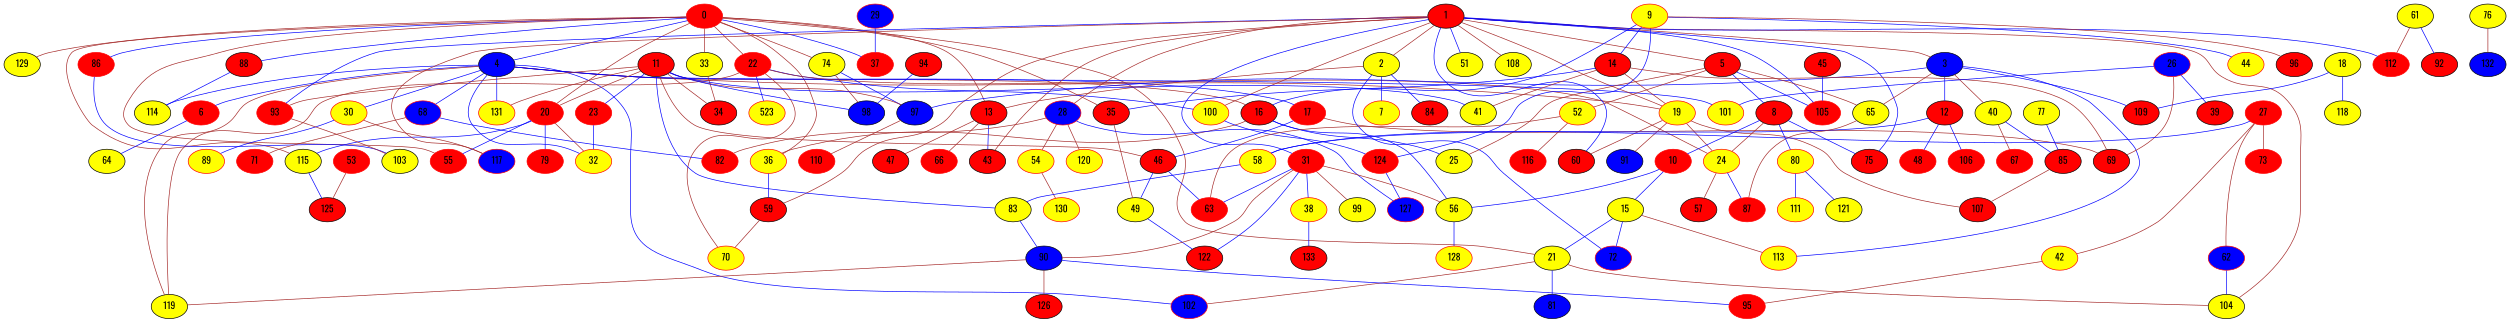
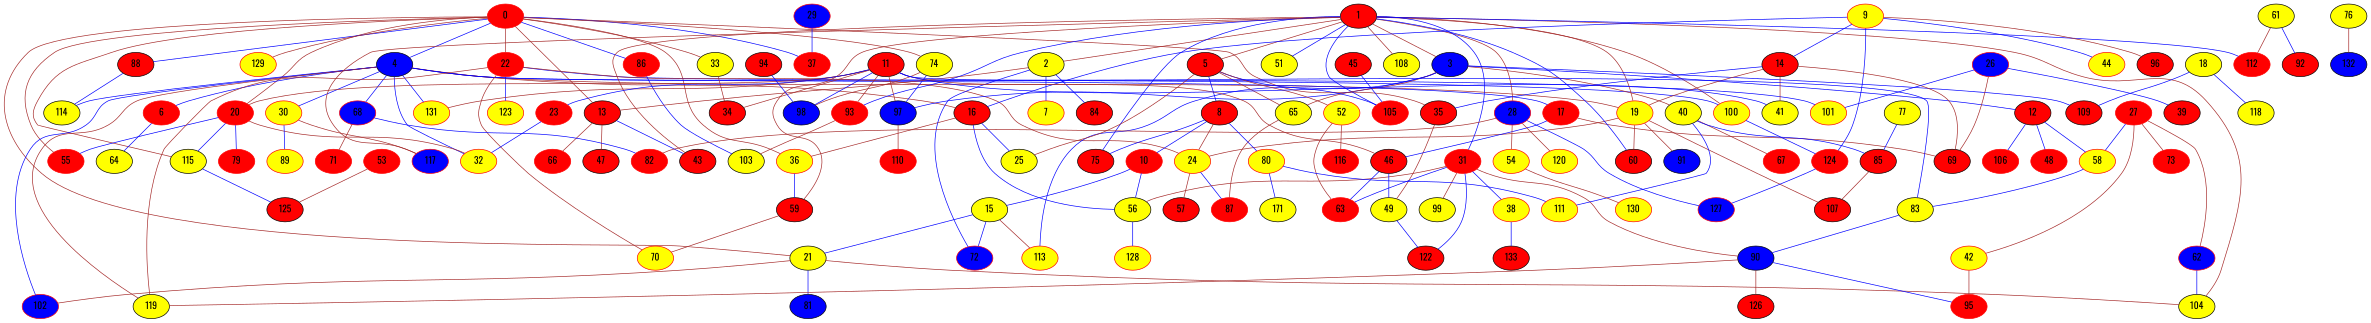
(22, 65) -> (258, 65)
(767, 113) -> (506, 113)
none -> (1669, 183)
(1844, 210) -> (1278, 210)
